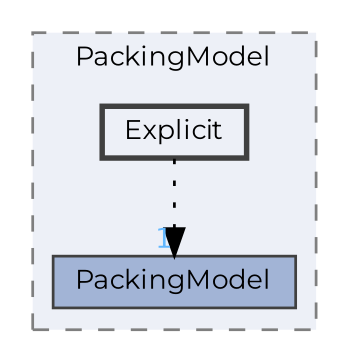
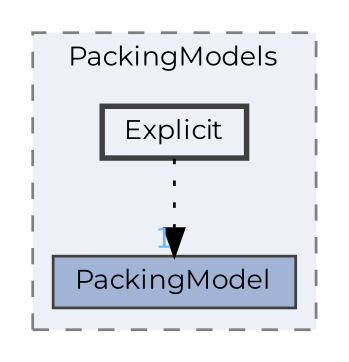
(174, 59) -> (174, 59)
